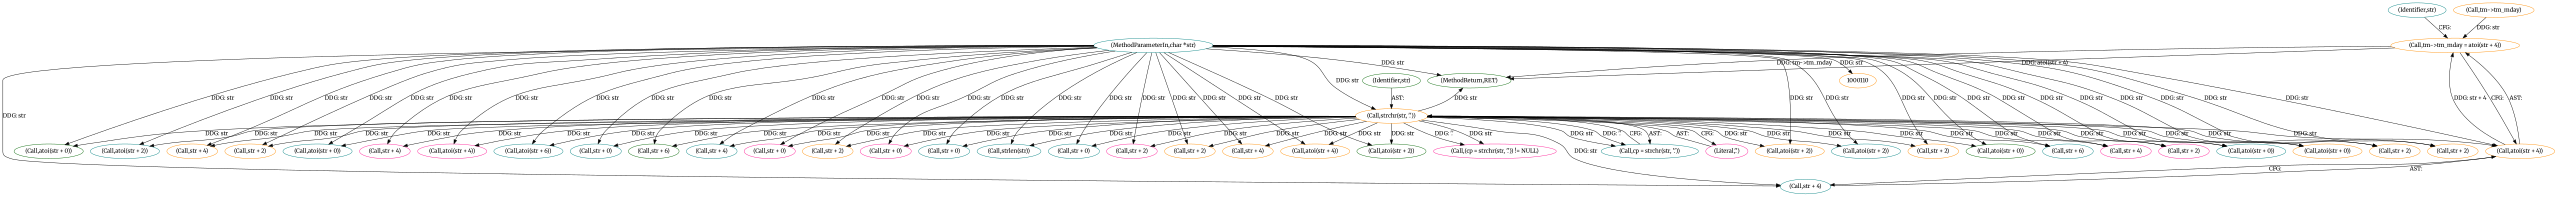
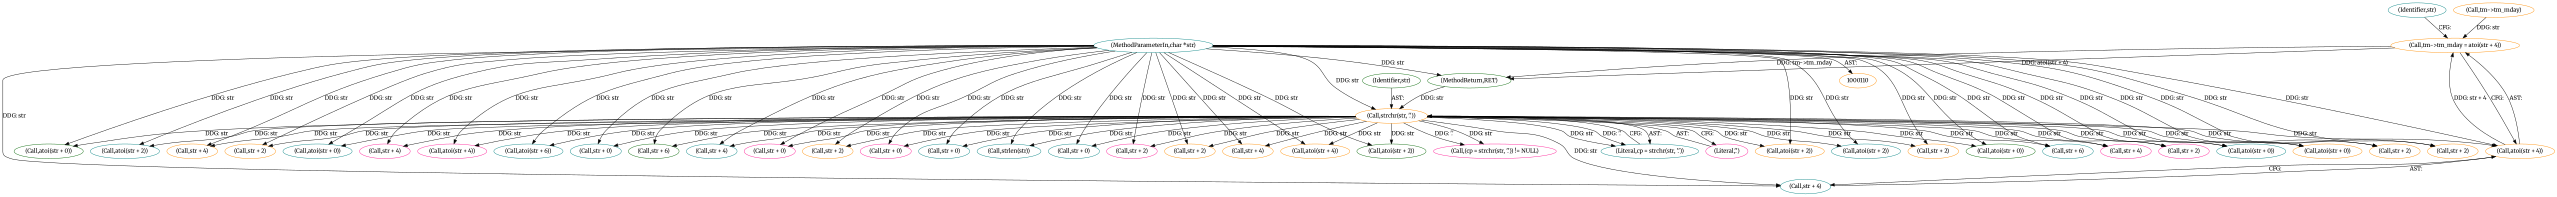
(1852, 63) -> (1852, 63)
(1440, 104) -> (1423, 94)
(1650, 151) -> (1650, 151)
